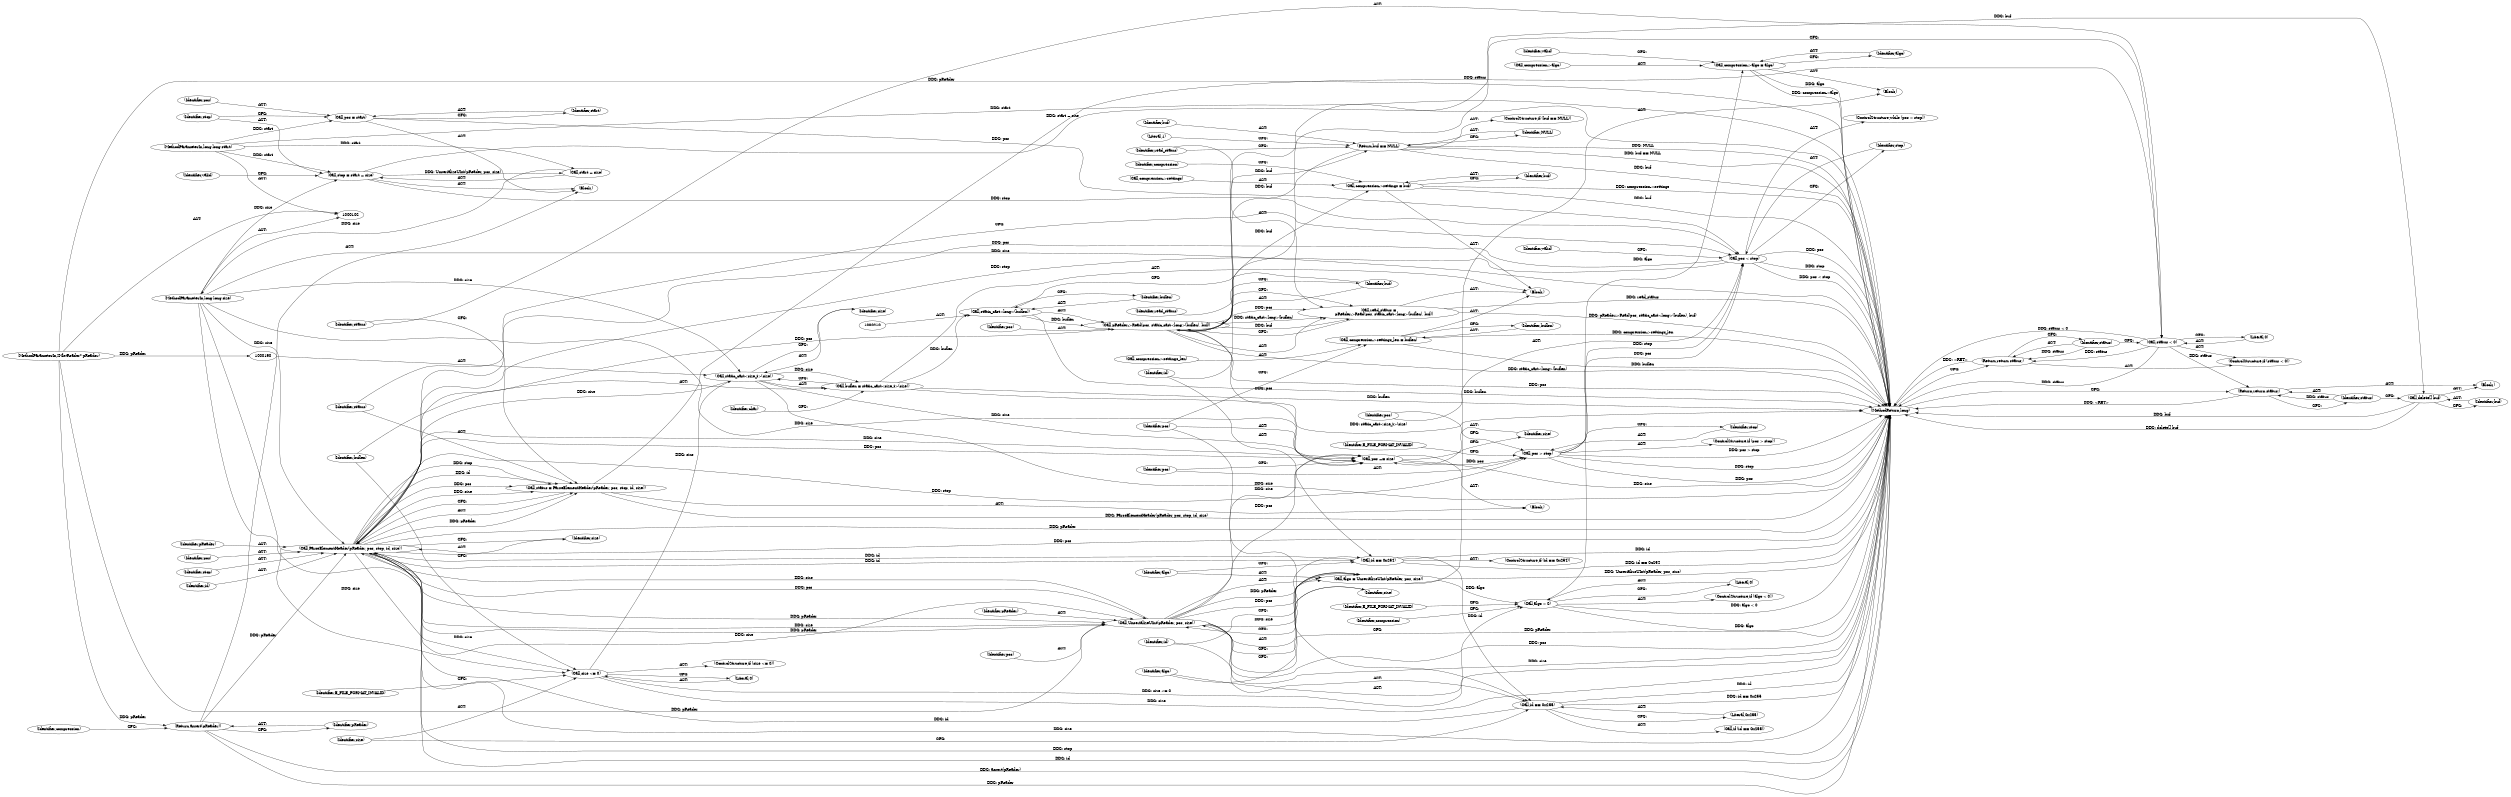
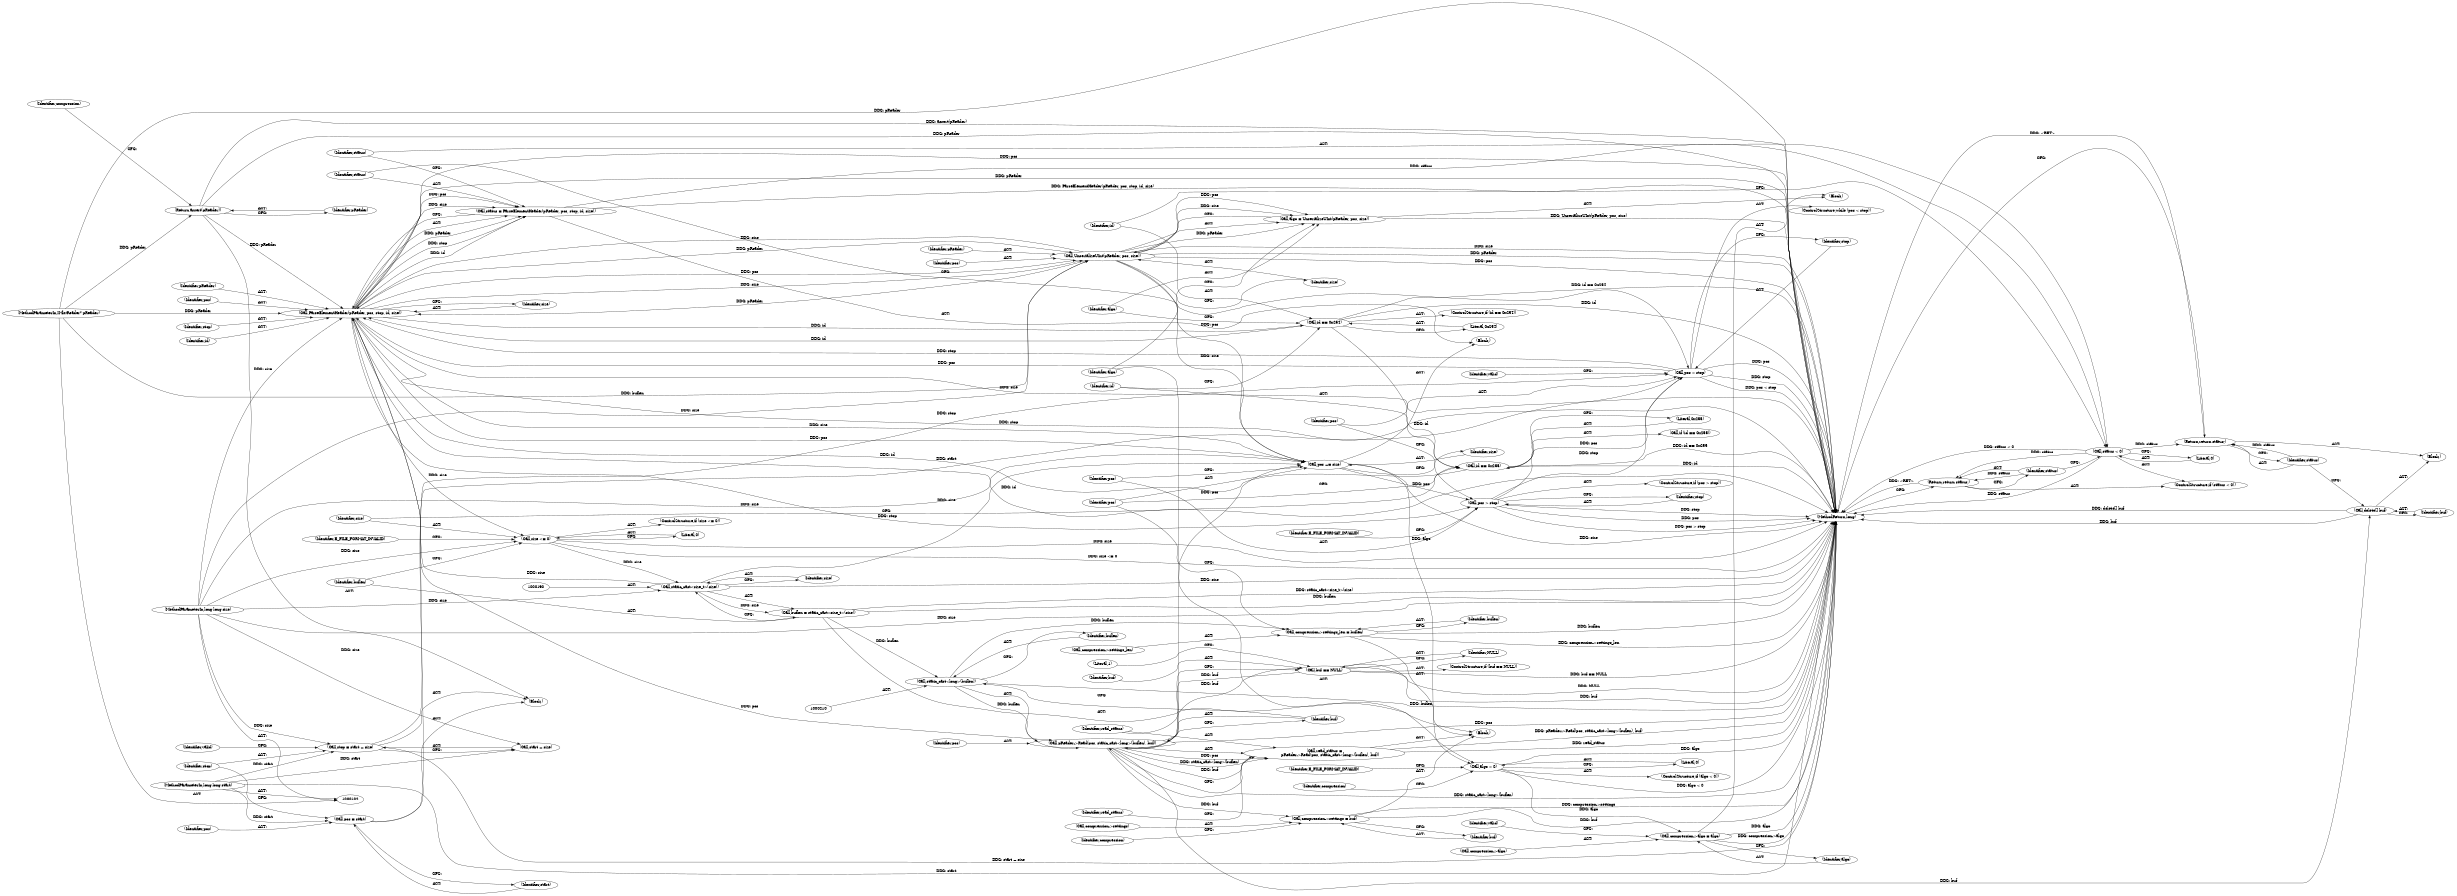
(1000, 139) -> (946, 459)
(1378, 146) -> (1324, 671)
(463, 172) -> (438, 750)
(383, 232) -> (358, 690)
none -> (1483, 327)
(181, 356) -> (197, 313)
(744, 409) -> none
(1475, 595) -> (1428, 600)
none -> (1110, 623)
(684, 710) -> (632, 394)
